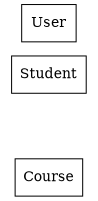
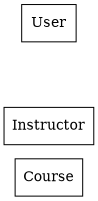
(49, 75) -> none
none -> (49, 126)
